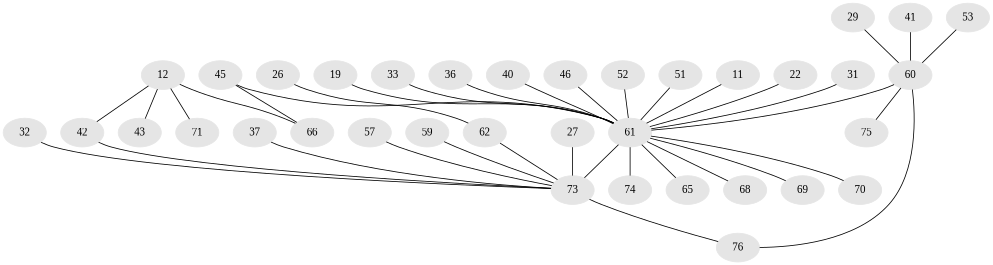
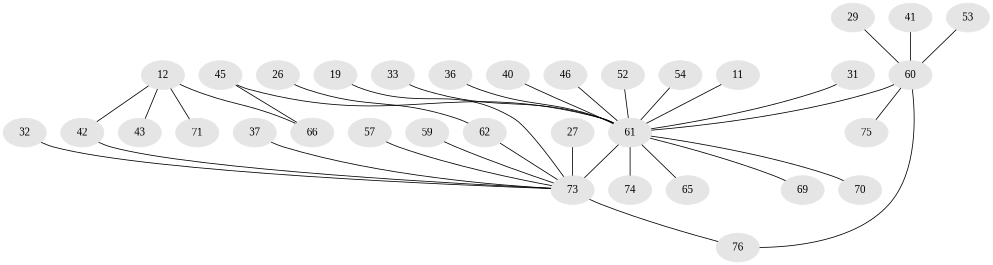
(680, 75) -> (680, 75)
(795, 75) -> none
(483, 104) -> (495, 109)
(745, 190) -> none
